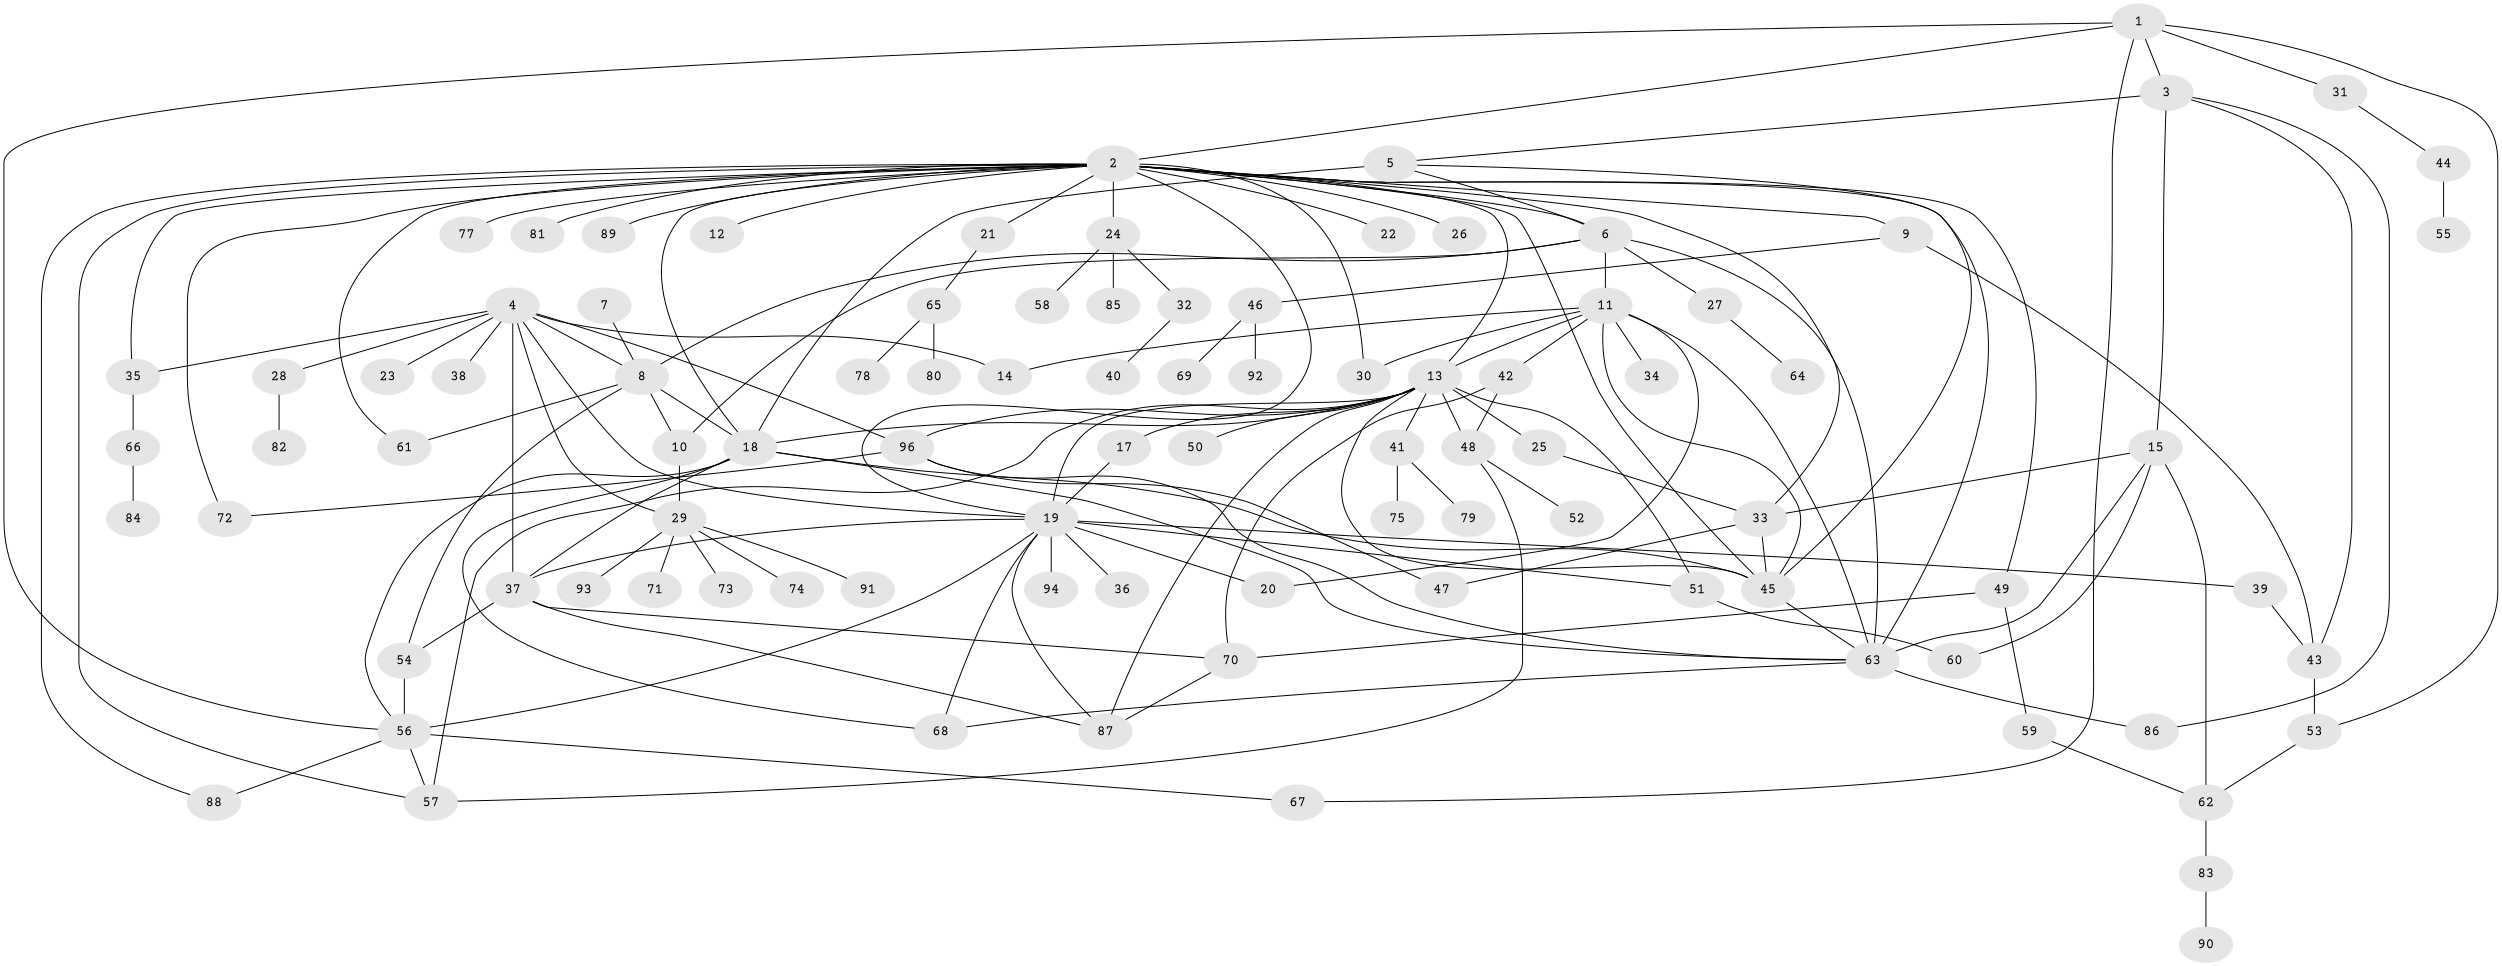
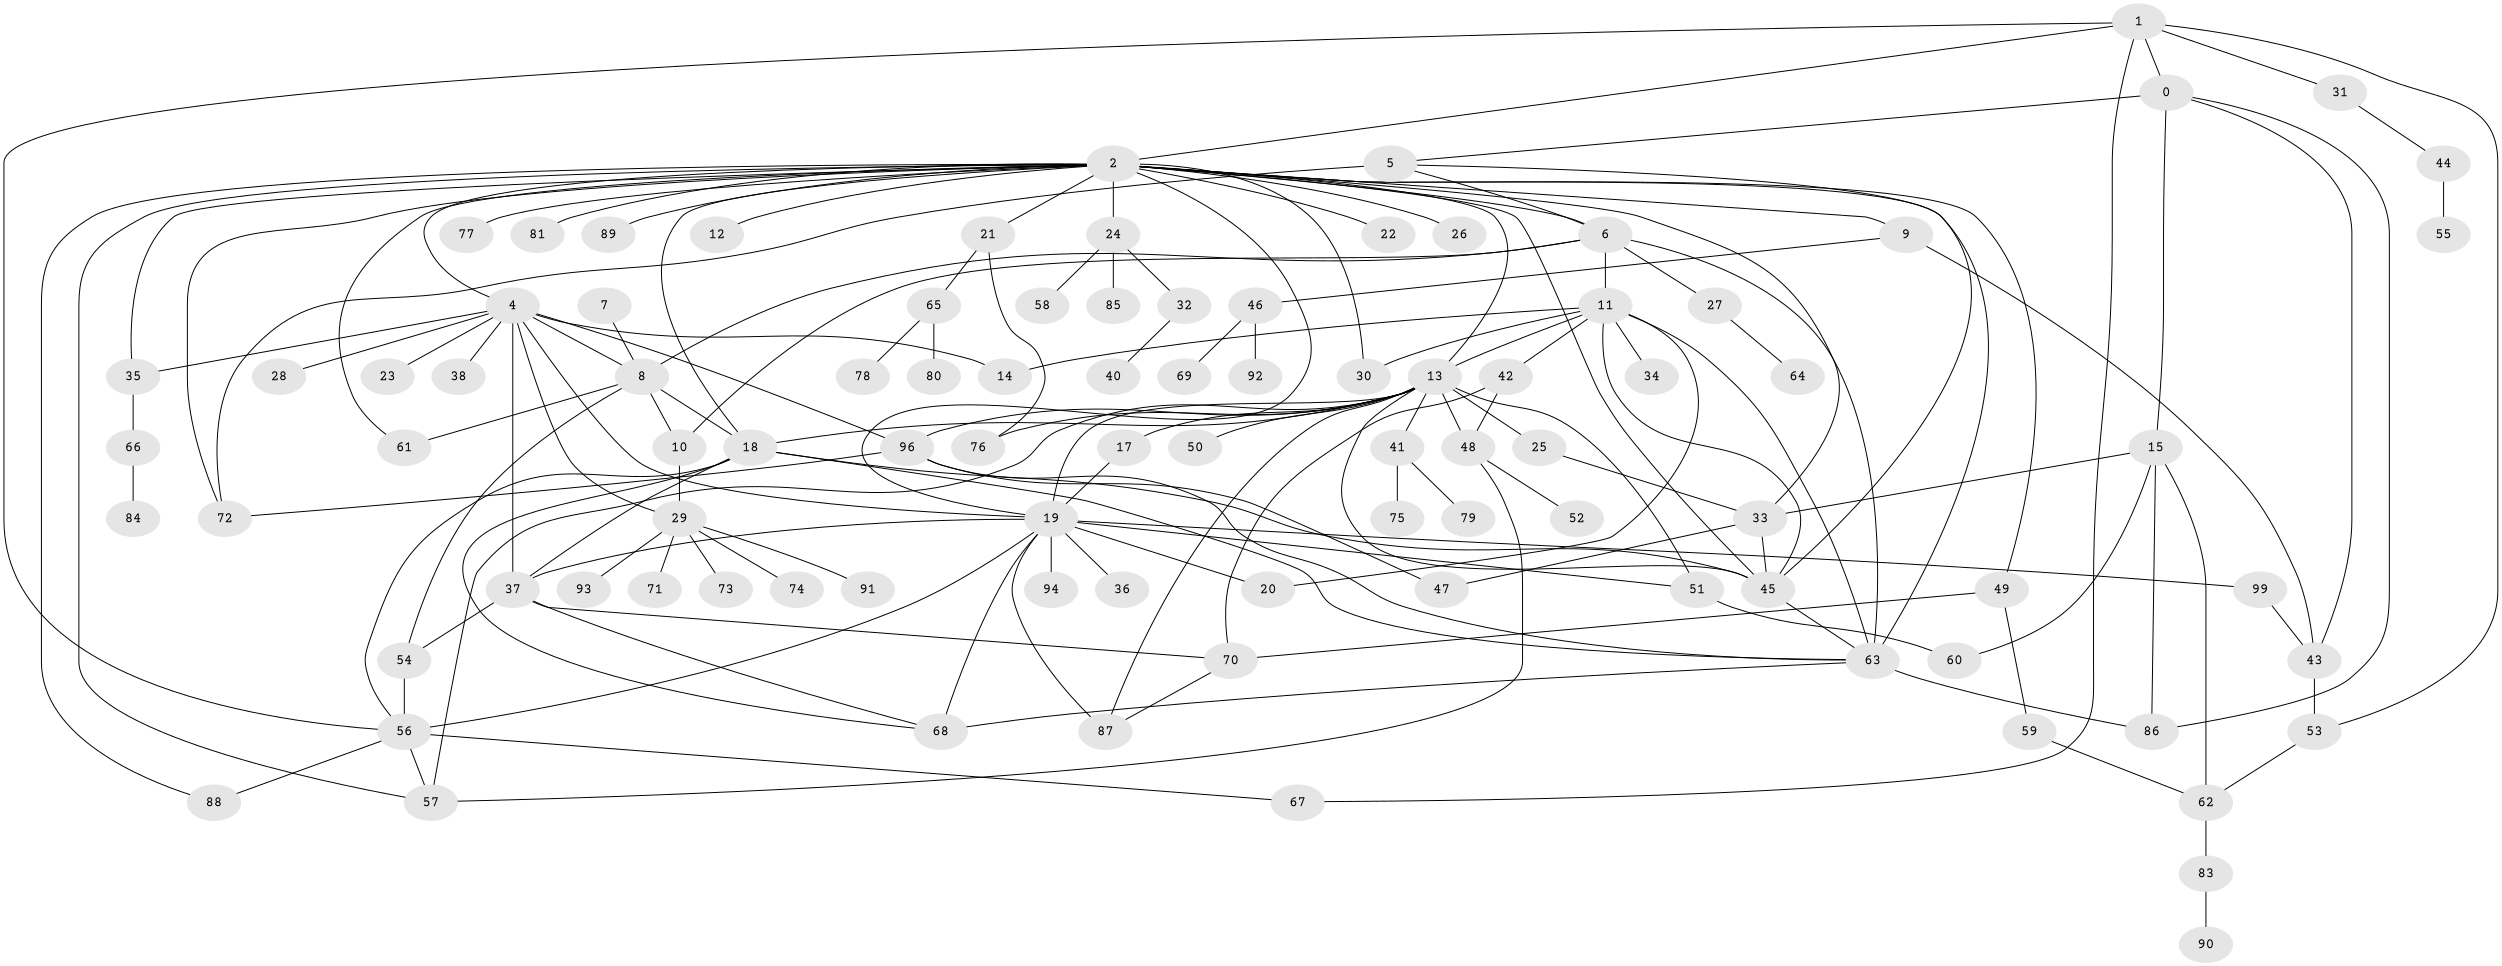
(2166, 93) -> (2166, 93)
none -> (699, 174)
(1013, 203) -> (723, 257)
(279, 448) -> none
none -> (978, 448)
(2260, 590) -> (2260, 590)
(2047, 596) -> (2154, 590)
(807, 663) -> (733, 671)
